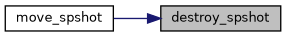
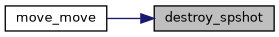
(59, 18) -> (56, 18)
